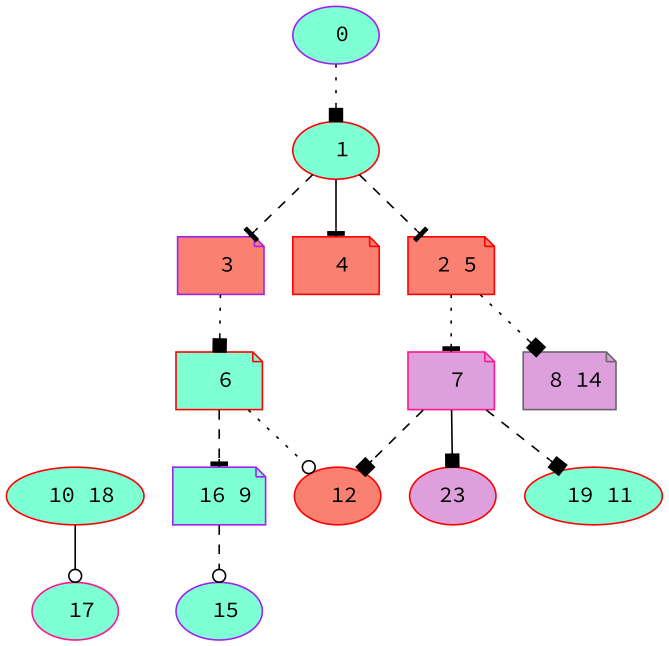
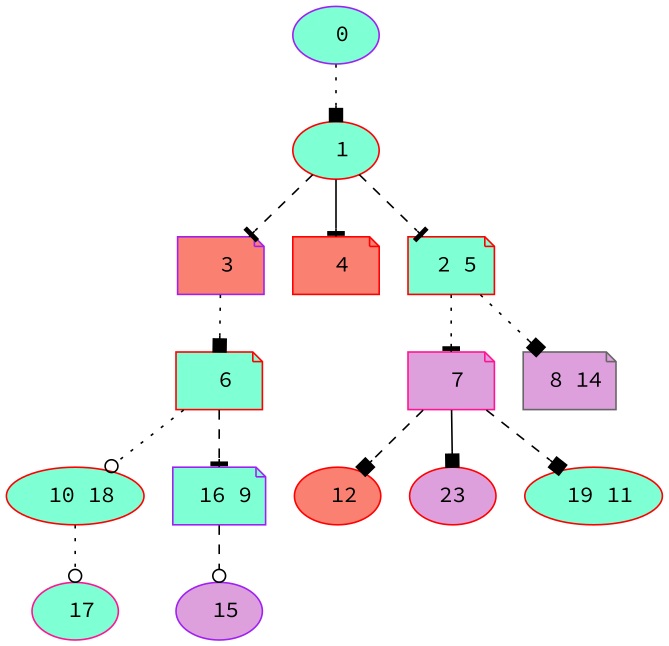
(451, 266) -> (451, 266)
(276, 436) -> (150, 436)
(75, 547) -> (75, 547)
(219, 611) -> (219, 611)
